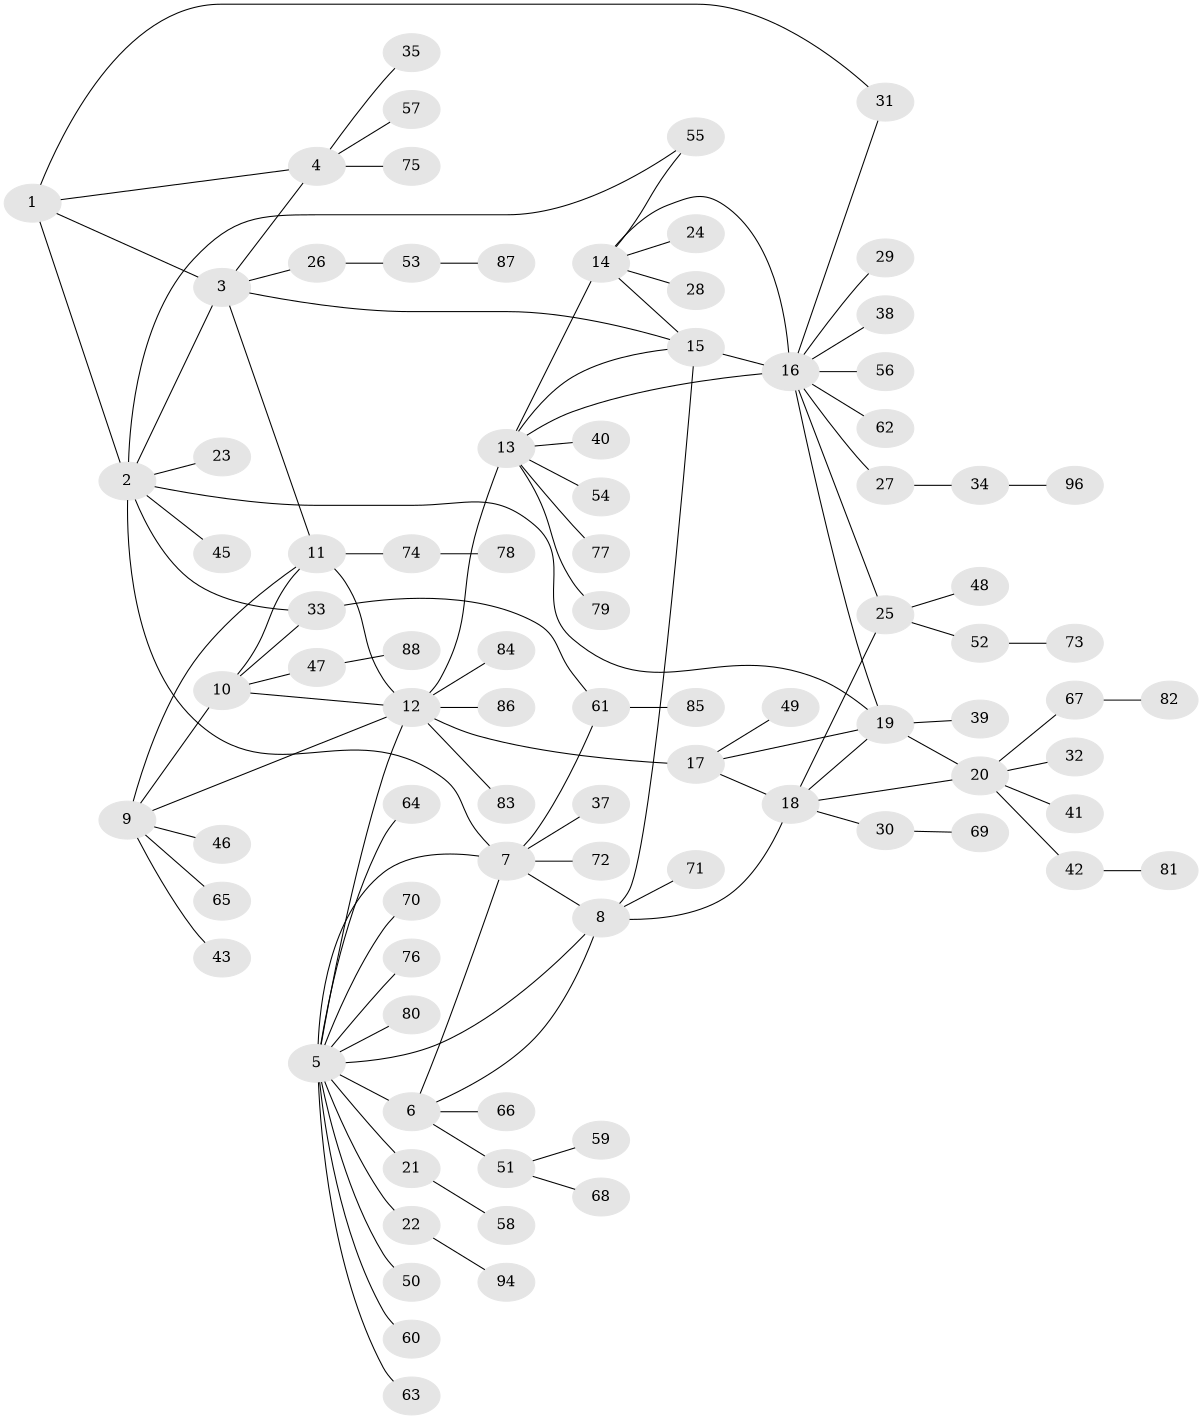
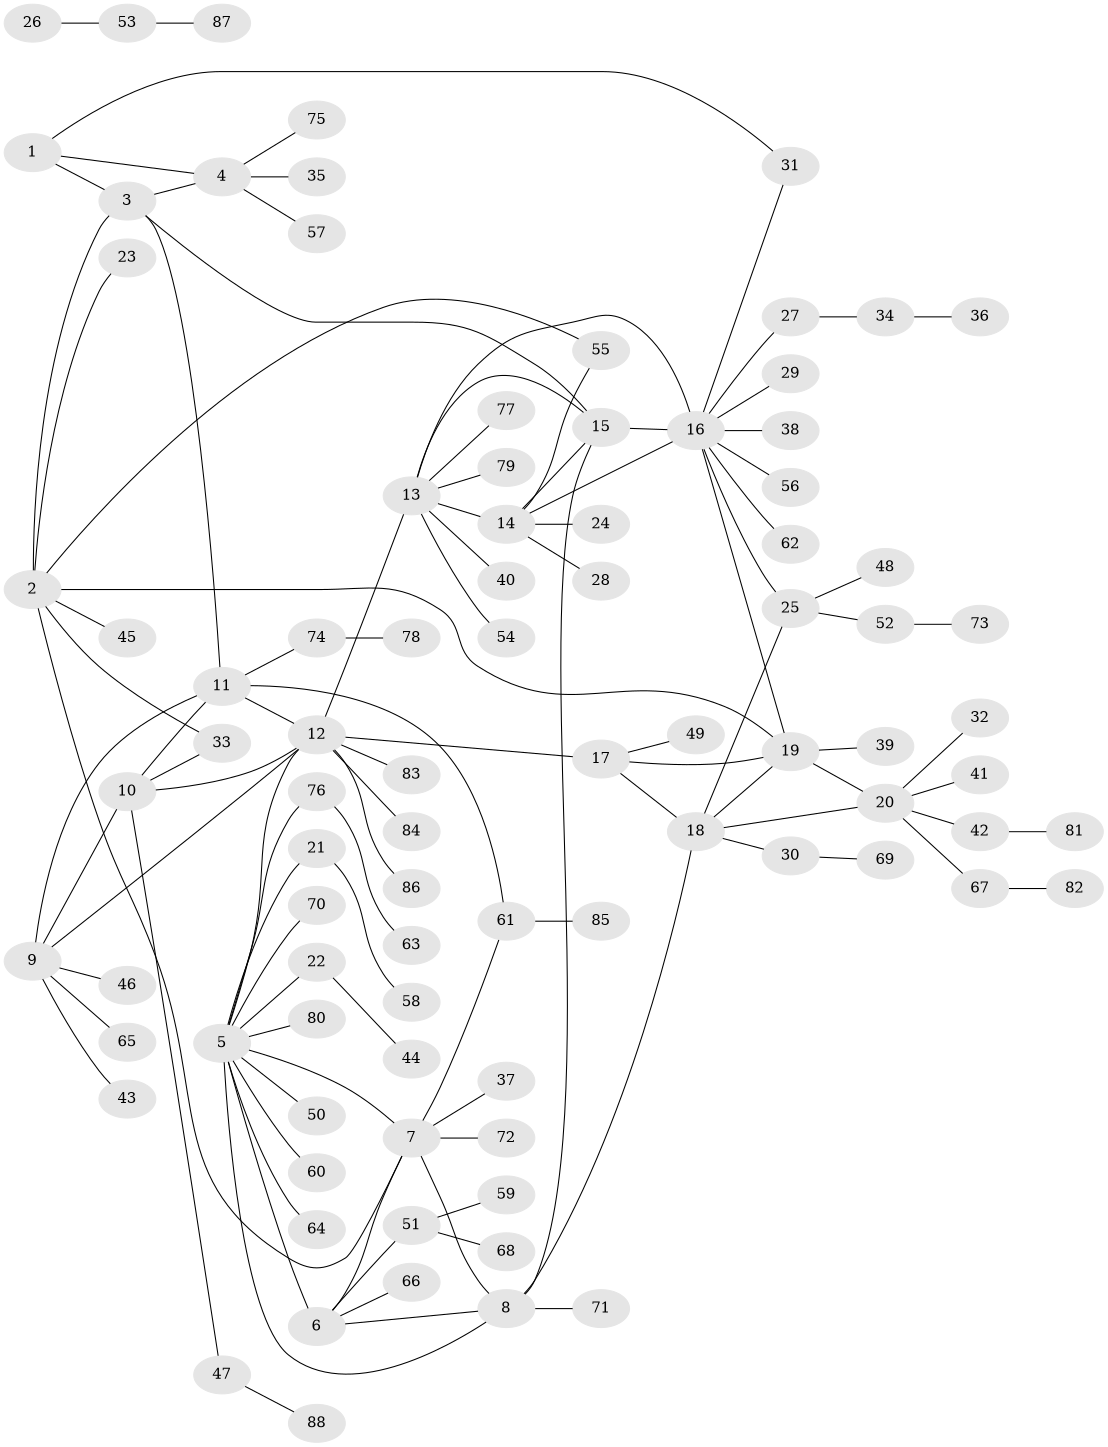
(270, 275) -> none
(80, 342) -> none
(1075, 485) -> (980, 317)
(484, 604) -> (427, 736)
(338, 1237) -> (364, 869)
(506, 1282) -> (412, 1059)
